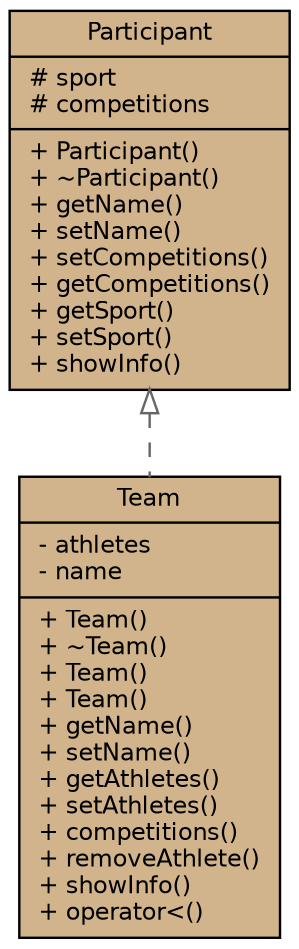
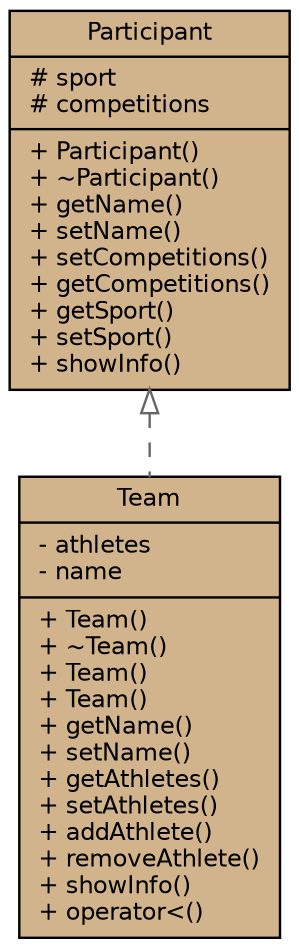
(139, 833) -> (127, 833)
